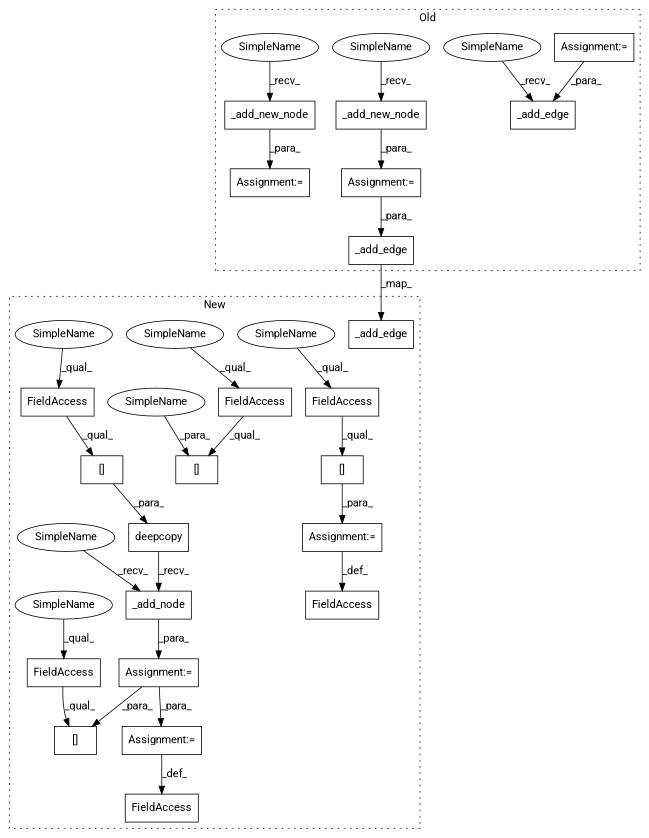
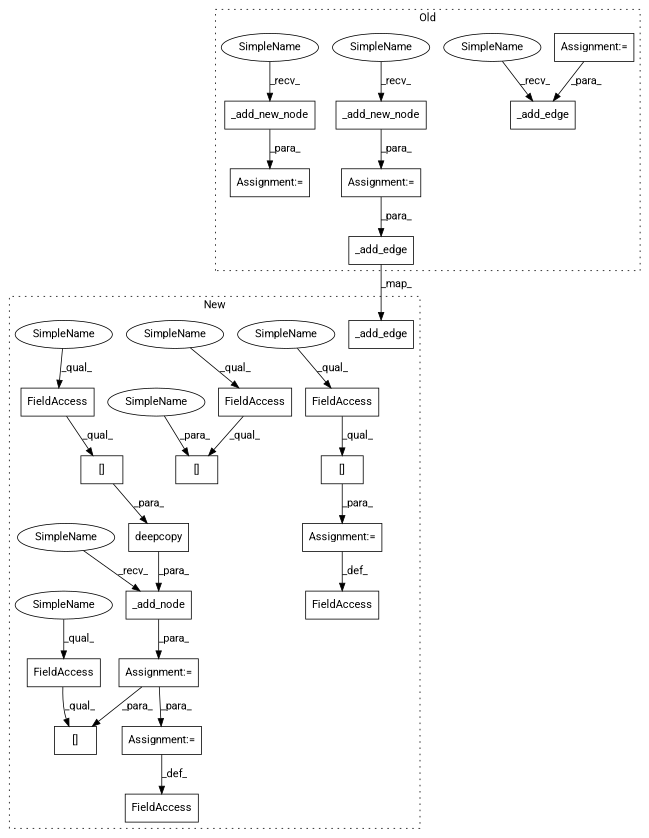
(174, 571) -> (174, 571)
